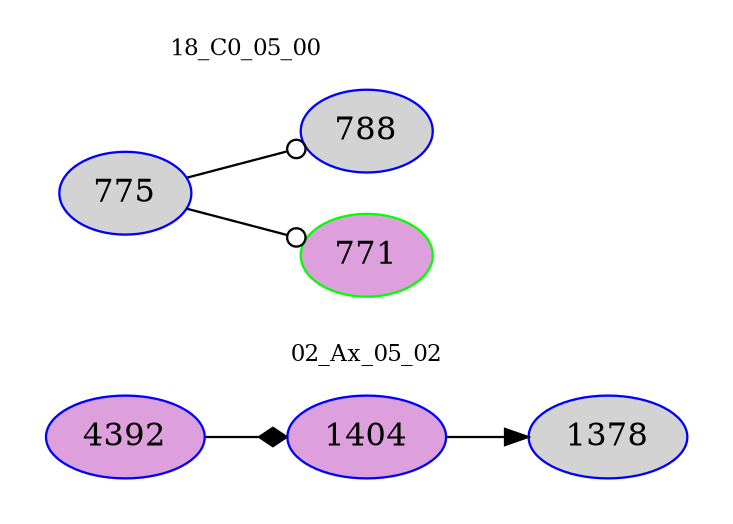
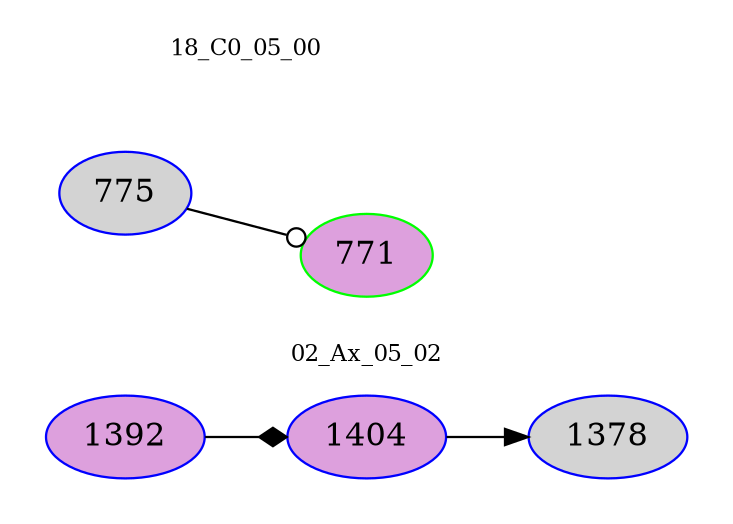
(367, 131) -> none
(125, 437) -> (125, 437)
